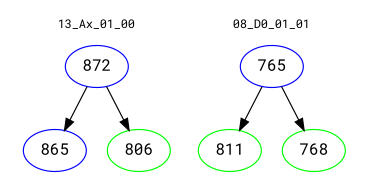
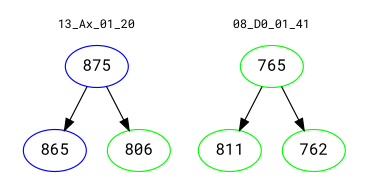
(97, 25) -> (97, 25)
(272, 25) -> (272, 25)
(97, 66) -> (97, 66)
(272, 66) -> (272, 66)
(314, 150) -> (314, 150)
